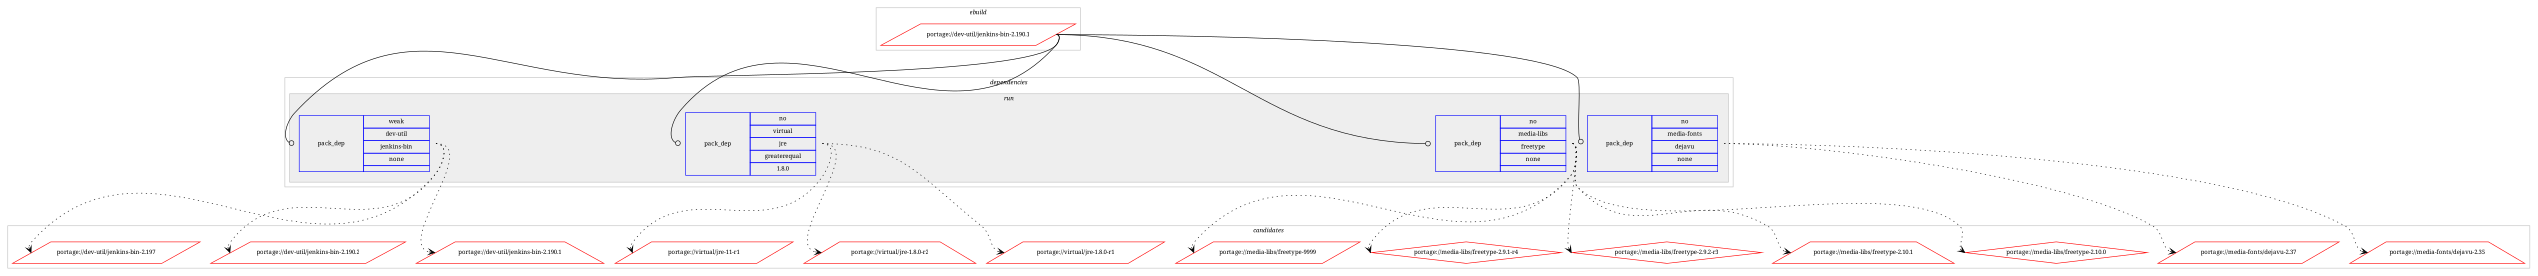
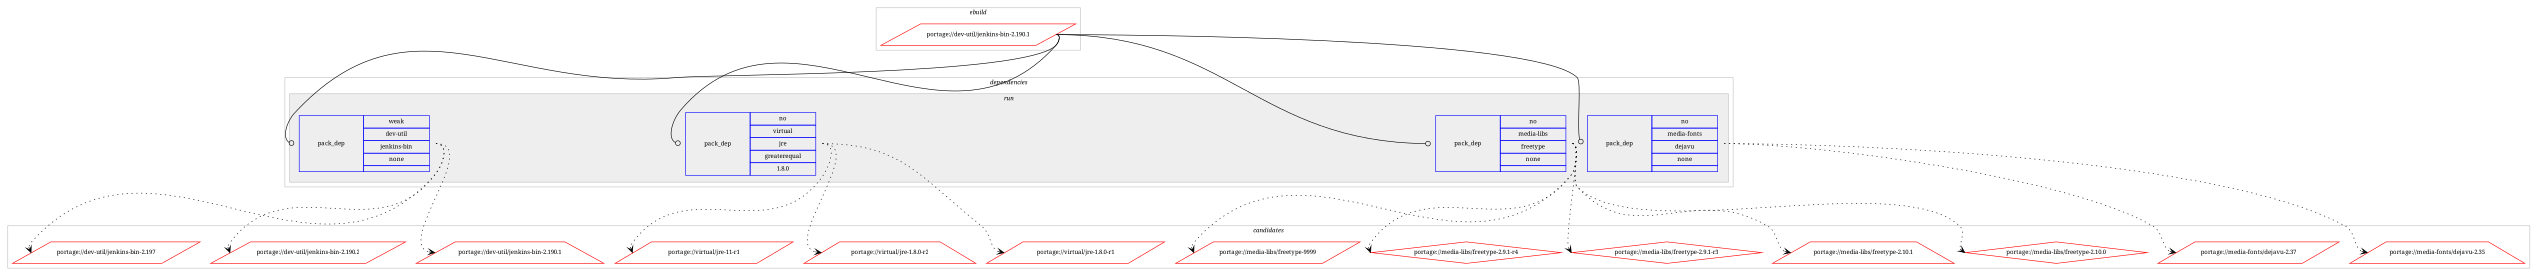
(1667, 253) -> (1667, 253)
